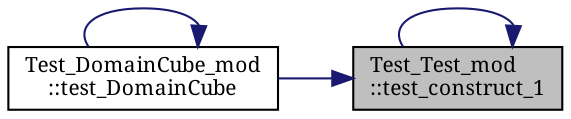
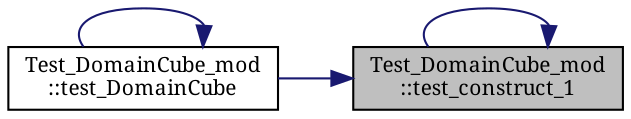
(458, 78) -> (488, 78)
